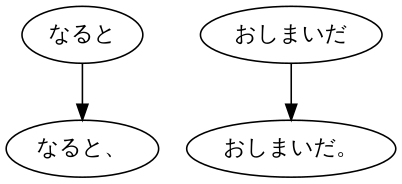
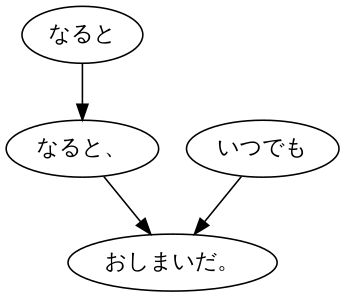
(291, 35) -> (263, 149)
none -> (122, 199)
